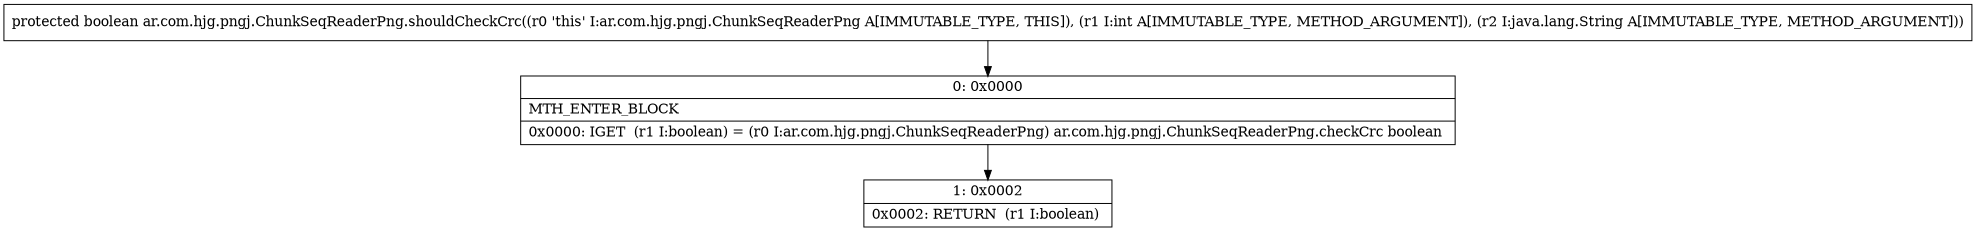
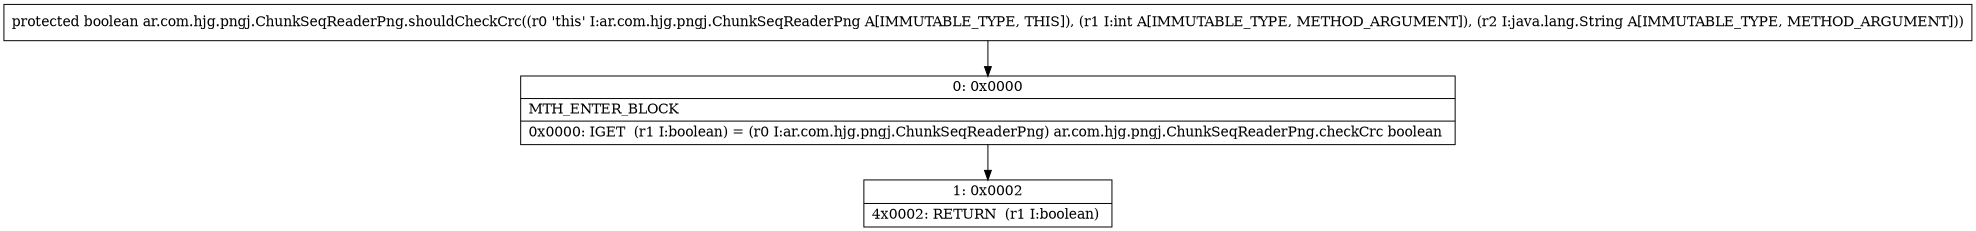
(988, 215) -> (988, 215)
